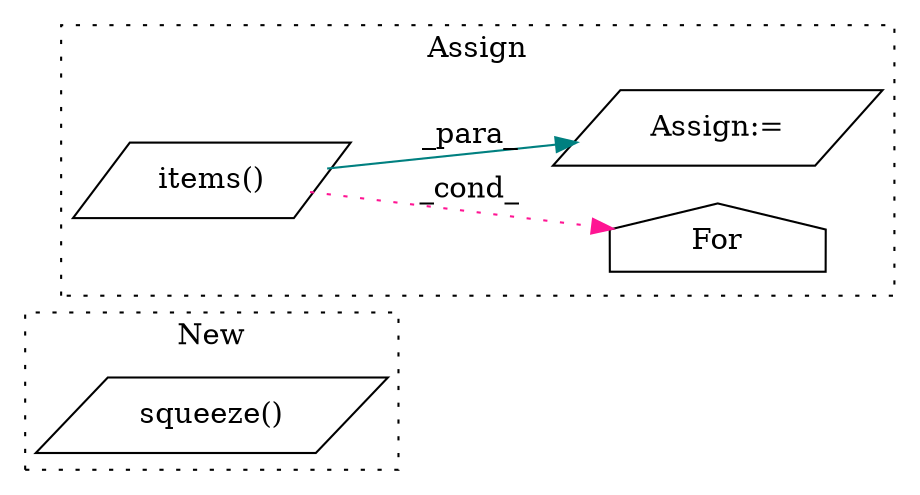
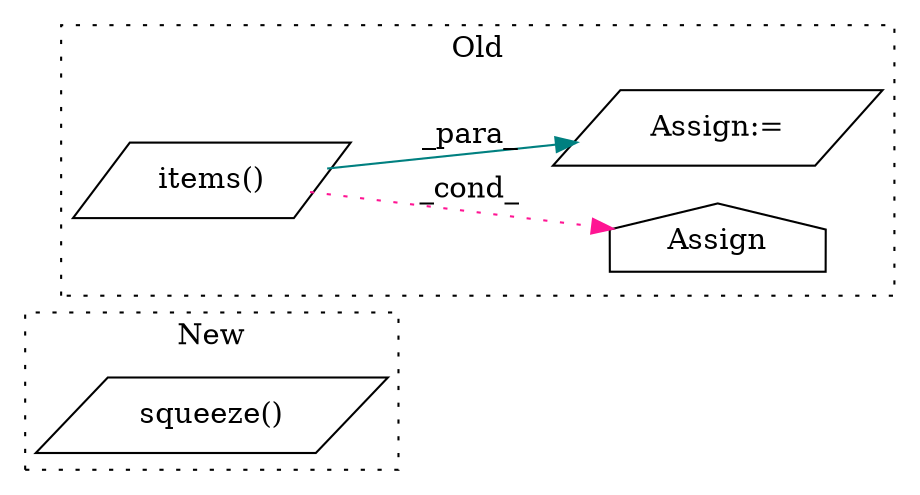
(478, 49) -> (478, 49)
(718, 241) -> (718, 241)
